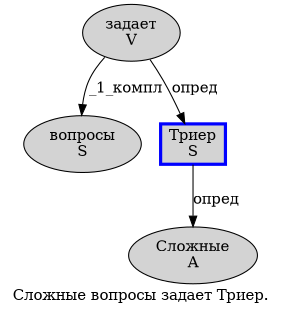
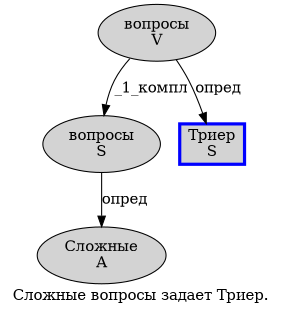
(131, 33) -> (157, 33)
(193, 190) -> (102, 194)
